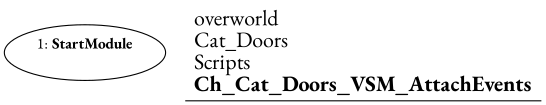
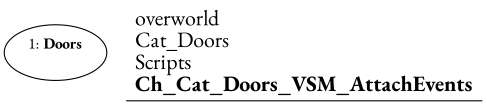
(93, 44) -> (63, 44)
